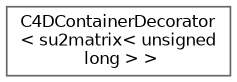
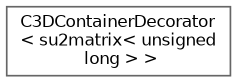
(119, 41) -> (119, 41)
